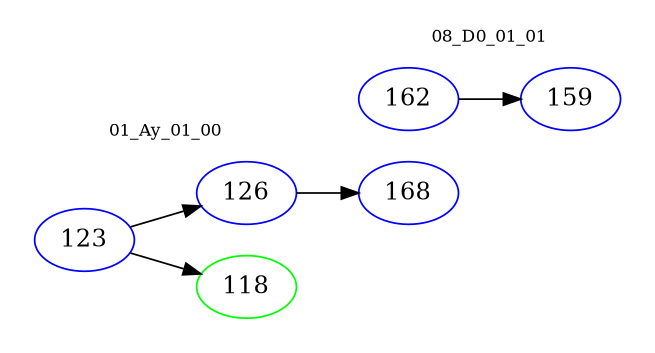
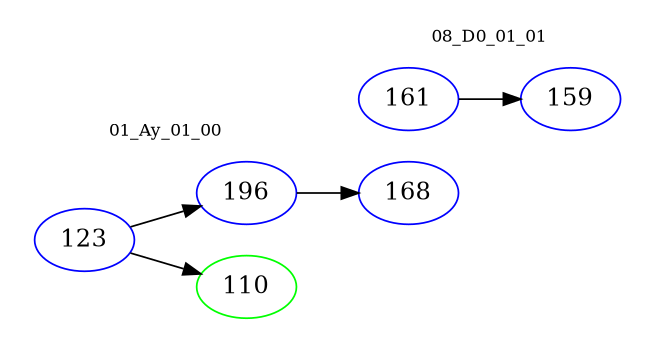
(409, 99) -> (409, 99)
(247, 193) -> (247, 193)
(247, 287) -> (247, 287)
